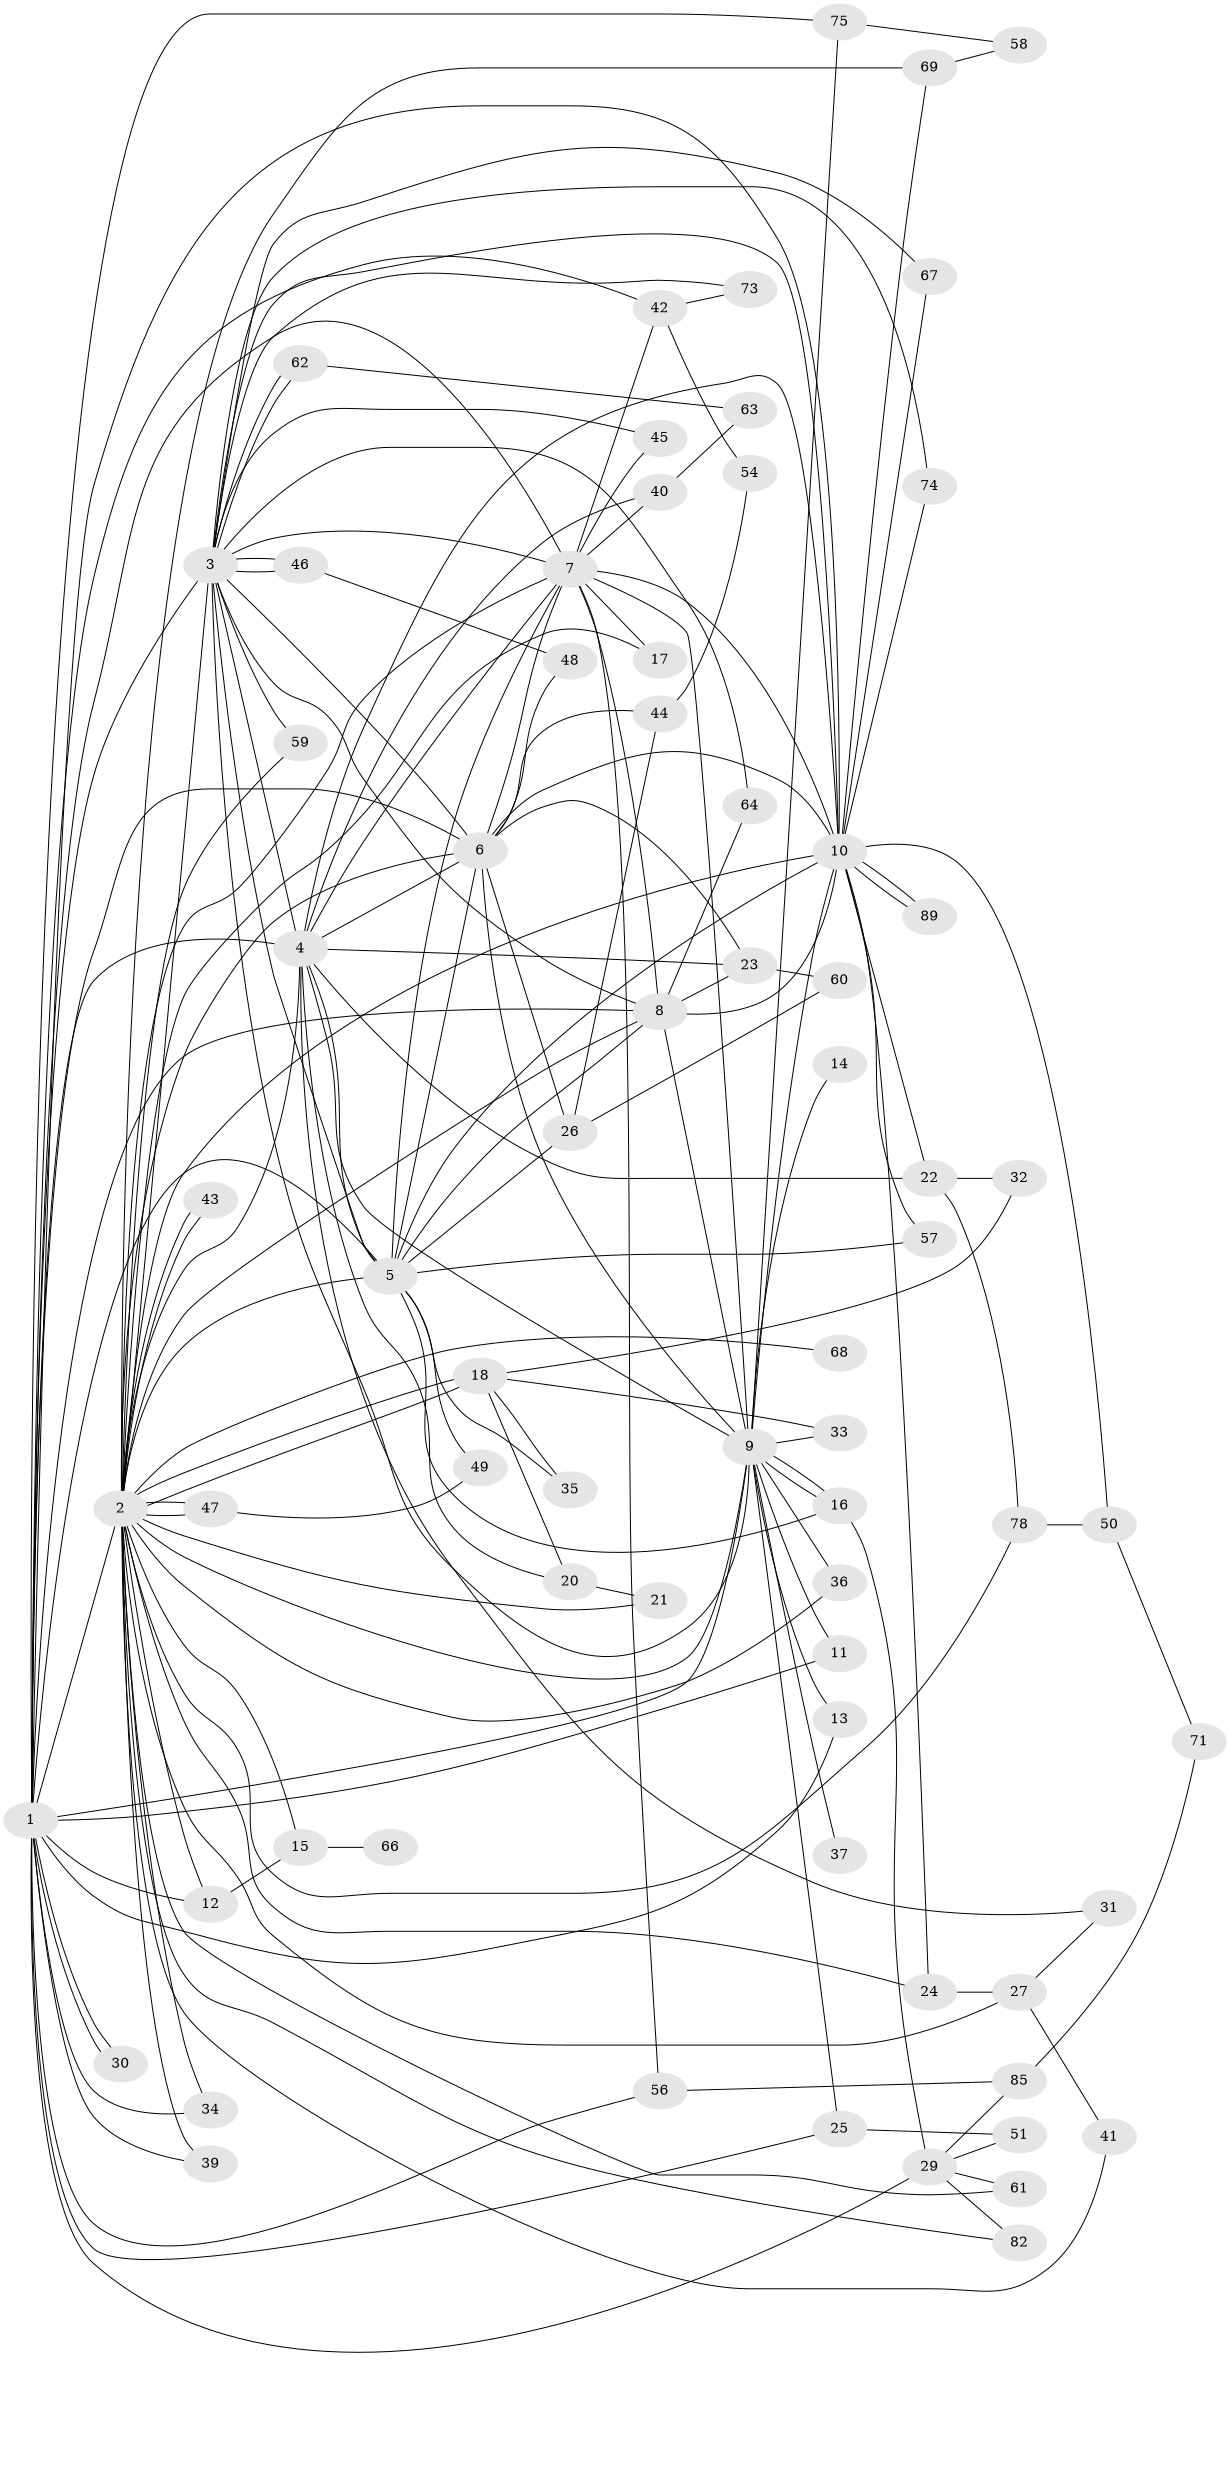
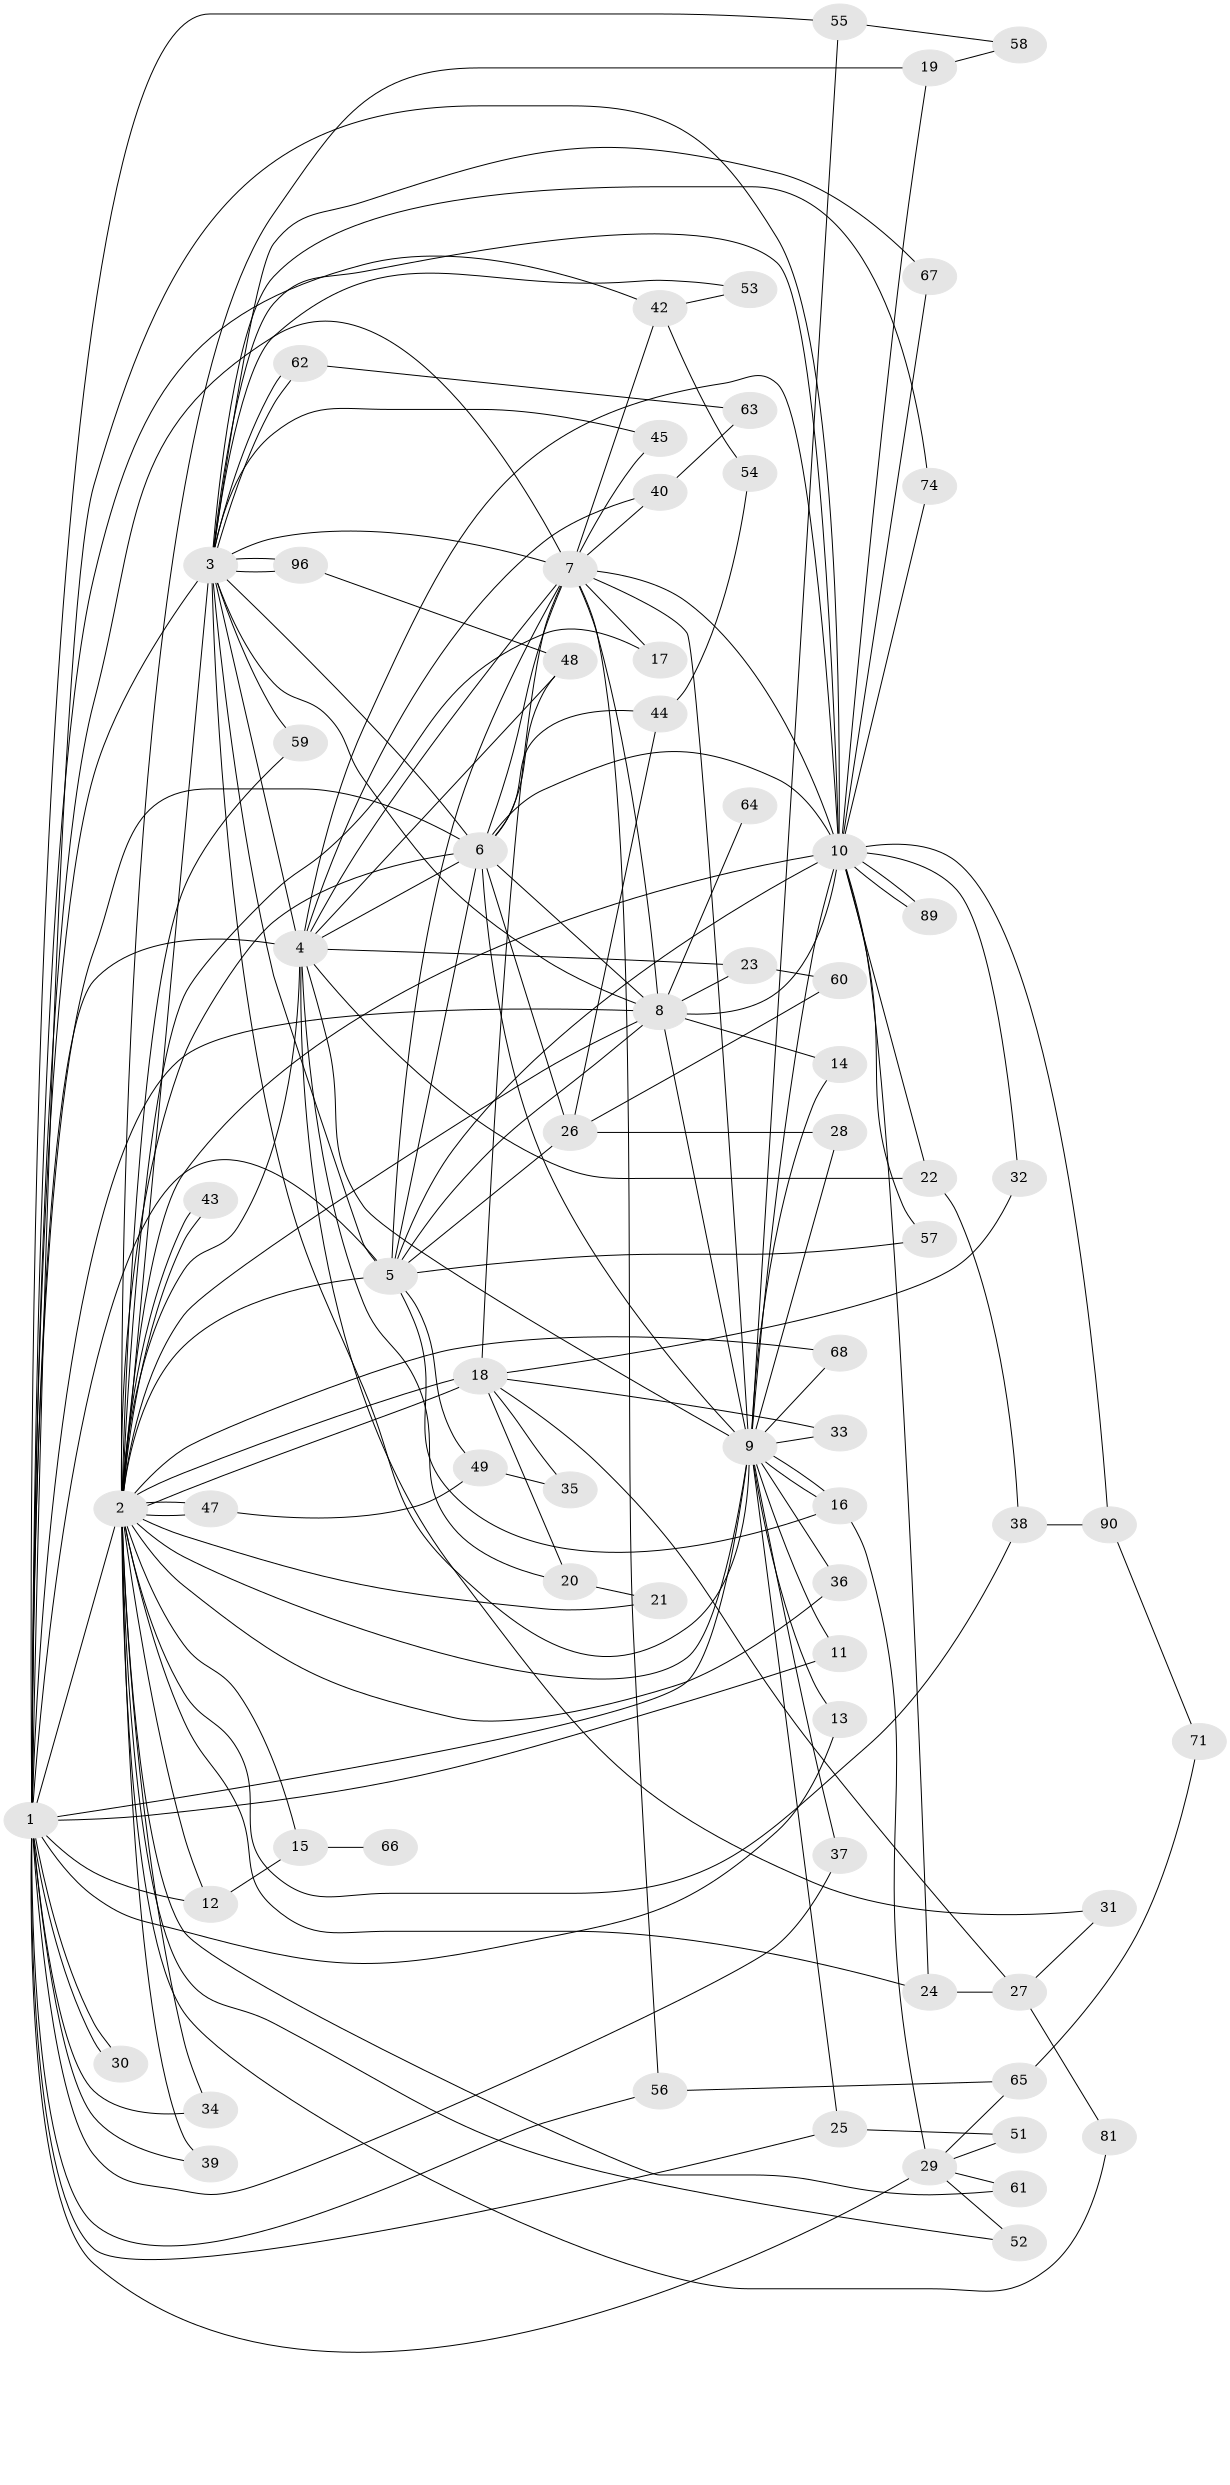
(840, 22) -> (840, 22)
(930, 68) -> (930, 68)
(750, 290) -> (750, 290)
(567, 466) -> none
(301, 565) -> (301, 565)
(650, 840) -> (570, 931)
(184, 926) -> (505, 969)
none -> (753, 1039)
(339, 1115) -> (429, 811)
none -> (840, 1132)
(975, 1178) -> (989, 973)
none -> (795, 1400)
(454, 1403) -> (517, 1477)
(1020, 1525) -> (1020, 1525)
(1109, 1525) -> (1109, 1525)
(404, 2022) -> (749, 1658)
(1020, 2081) -> (1020, 2081)
(1109, 2137) -> (1109, 2137)
none -> (334, 2156)
(1020, 2243) -> (1020, 2243)
